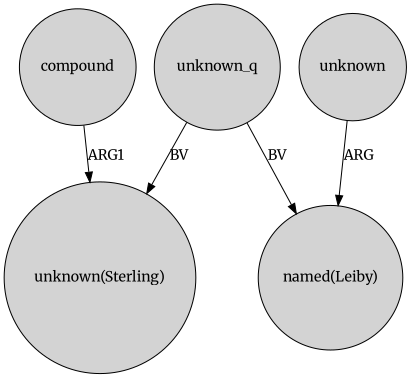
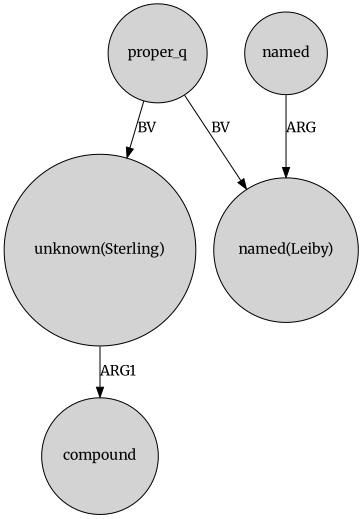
(217, 67) -> (158, 53)
(353, 67) -> (286, 53)
(86, 149) -> (100, 367)
